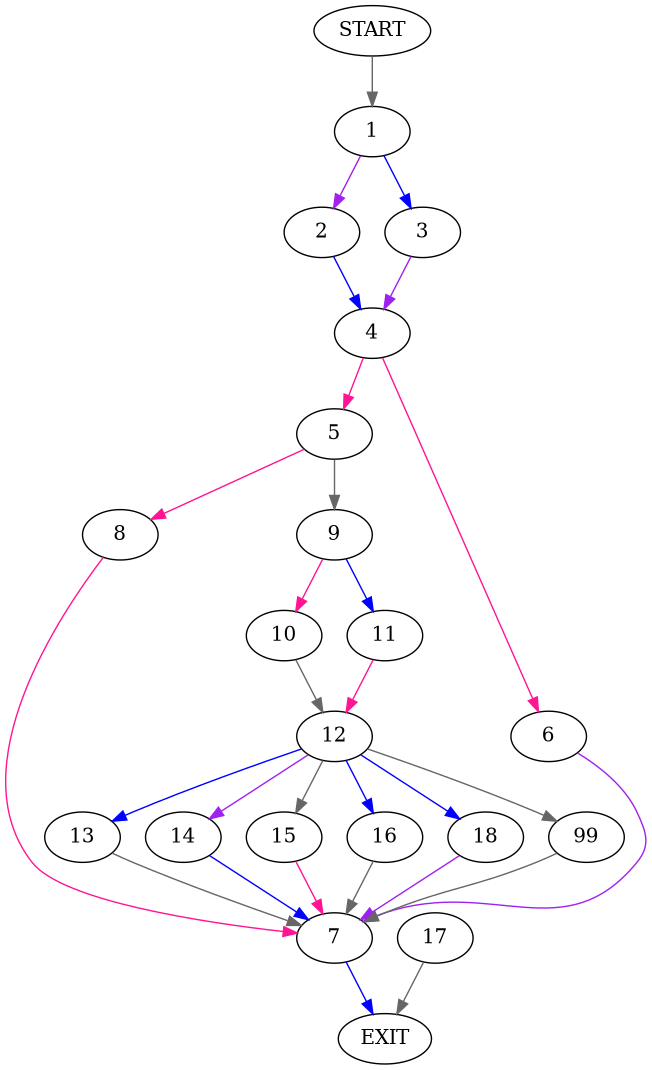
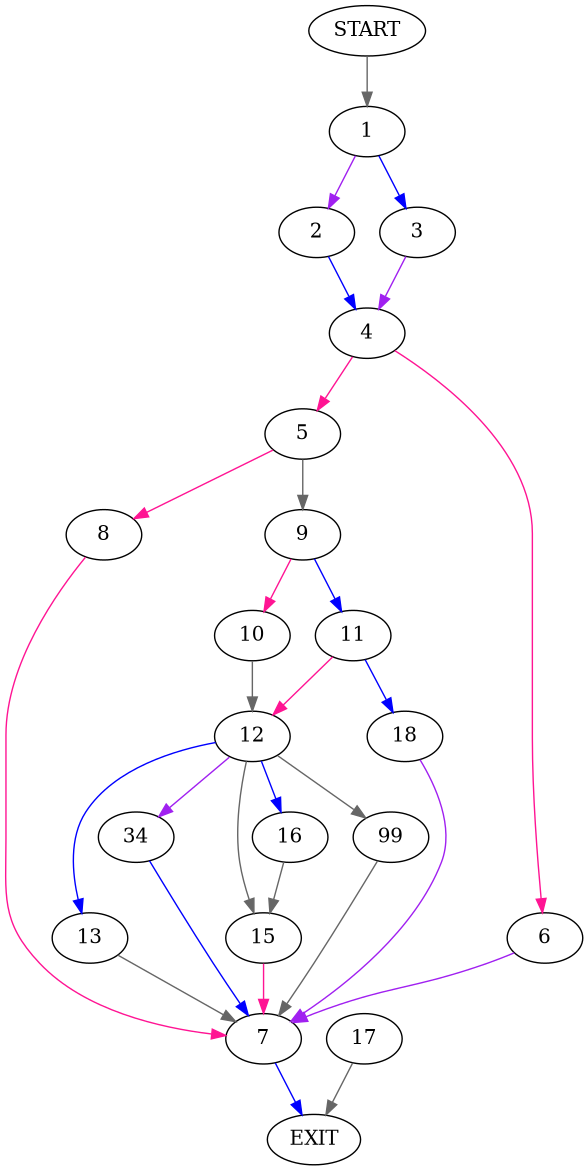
(404, 783) -> (376, 680)
(183, 837) -> (136, 837)
(363, 881) -> (279, 881)
